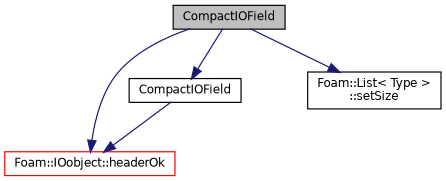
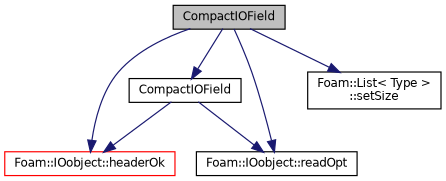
none -> (277, 164)
